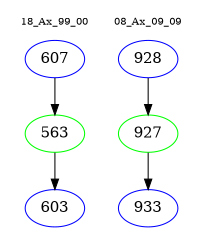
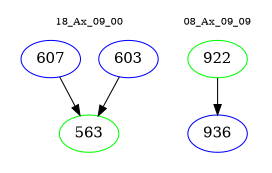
(55, 22) -> (90, 22)
(148, 59) -> none
(148, 134) -> (218, 59)
(55, 166) -> (111, 92)
(148, 208) -> (218, 134)
